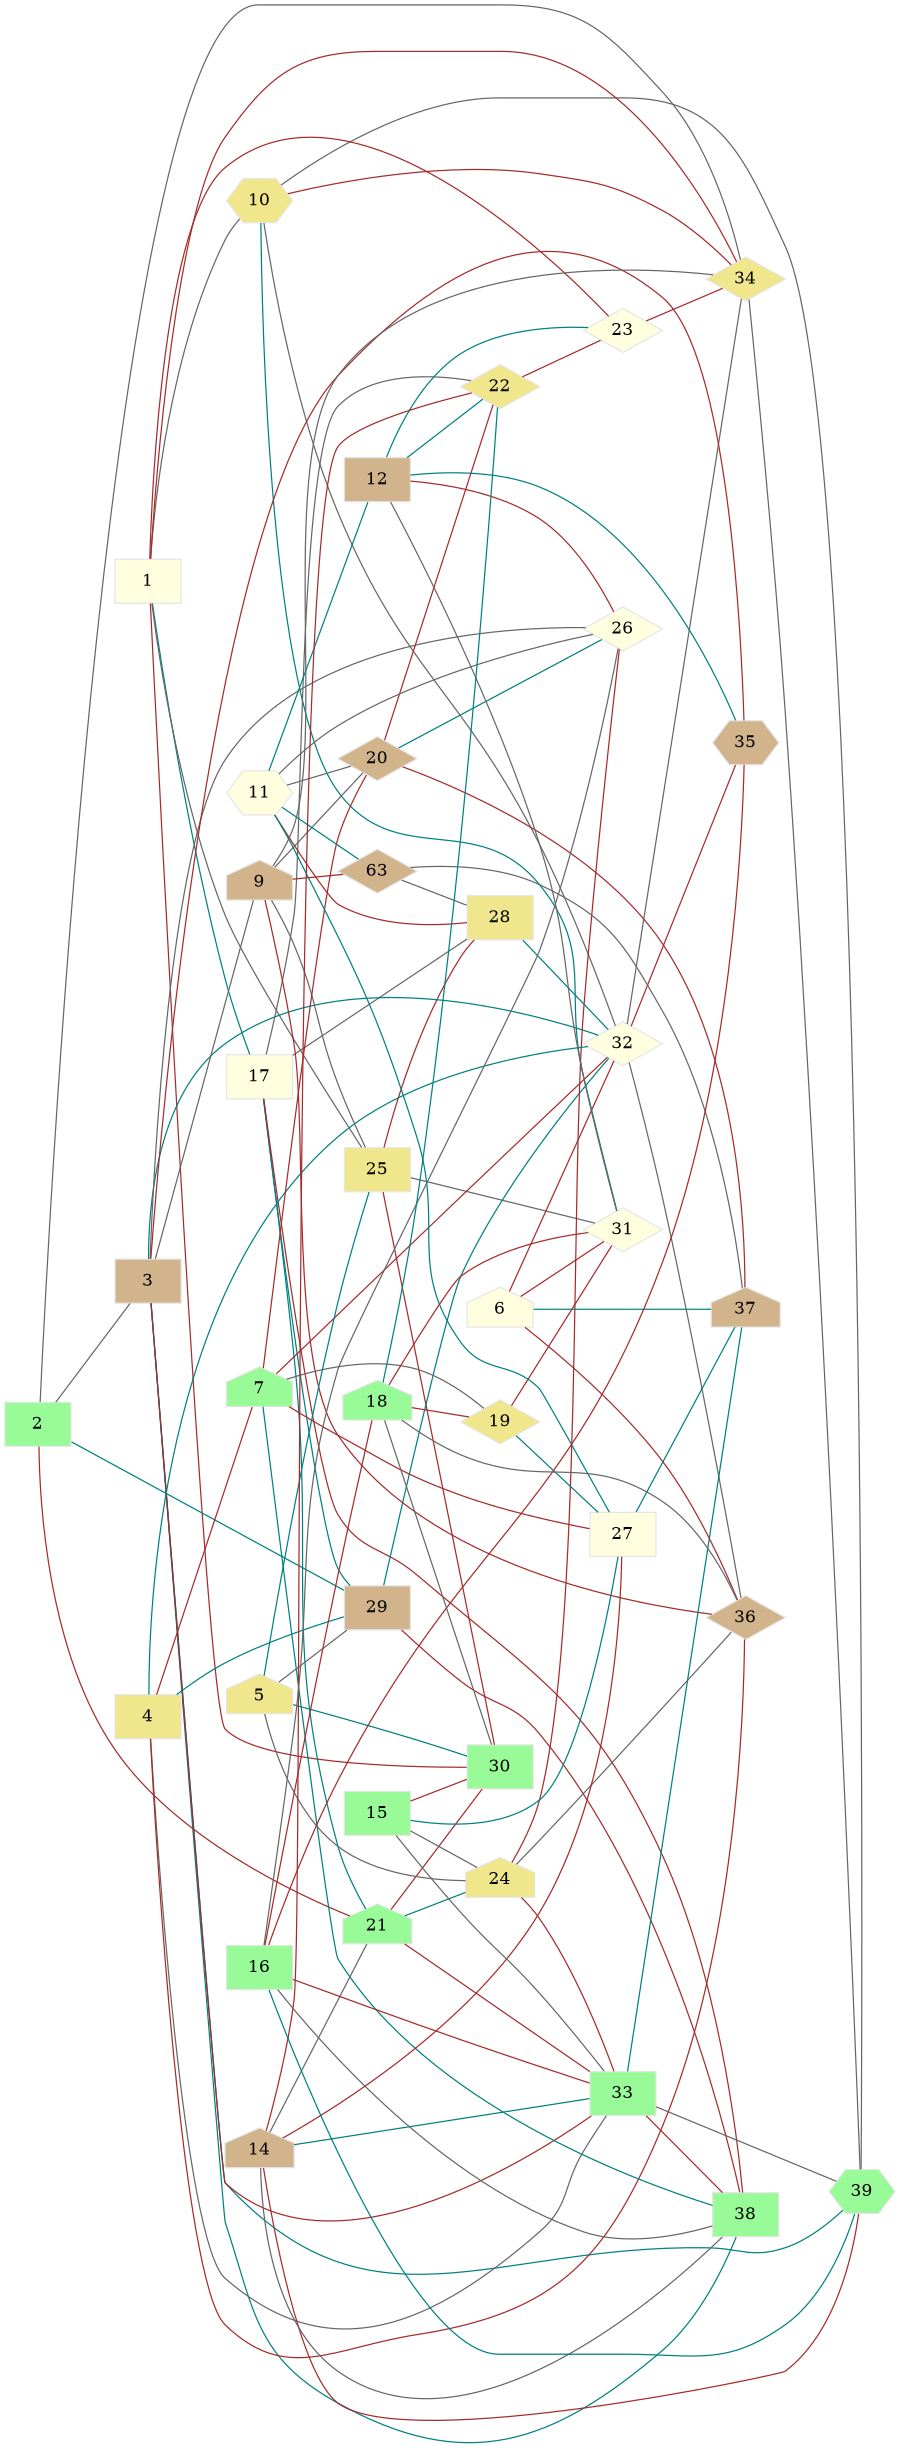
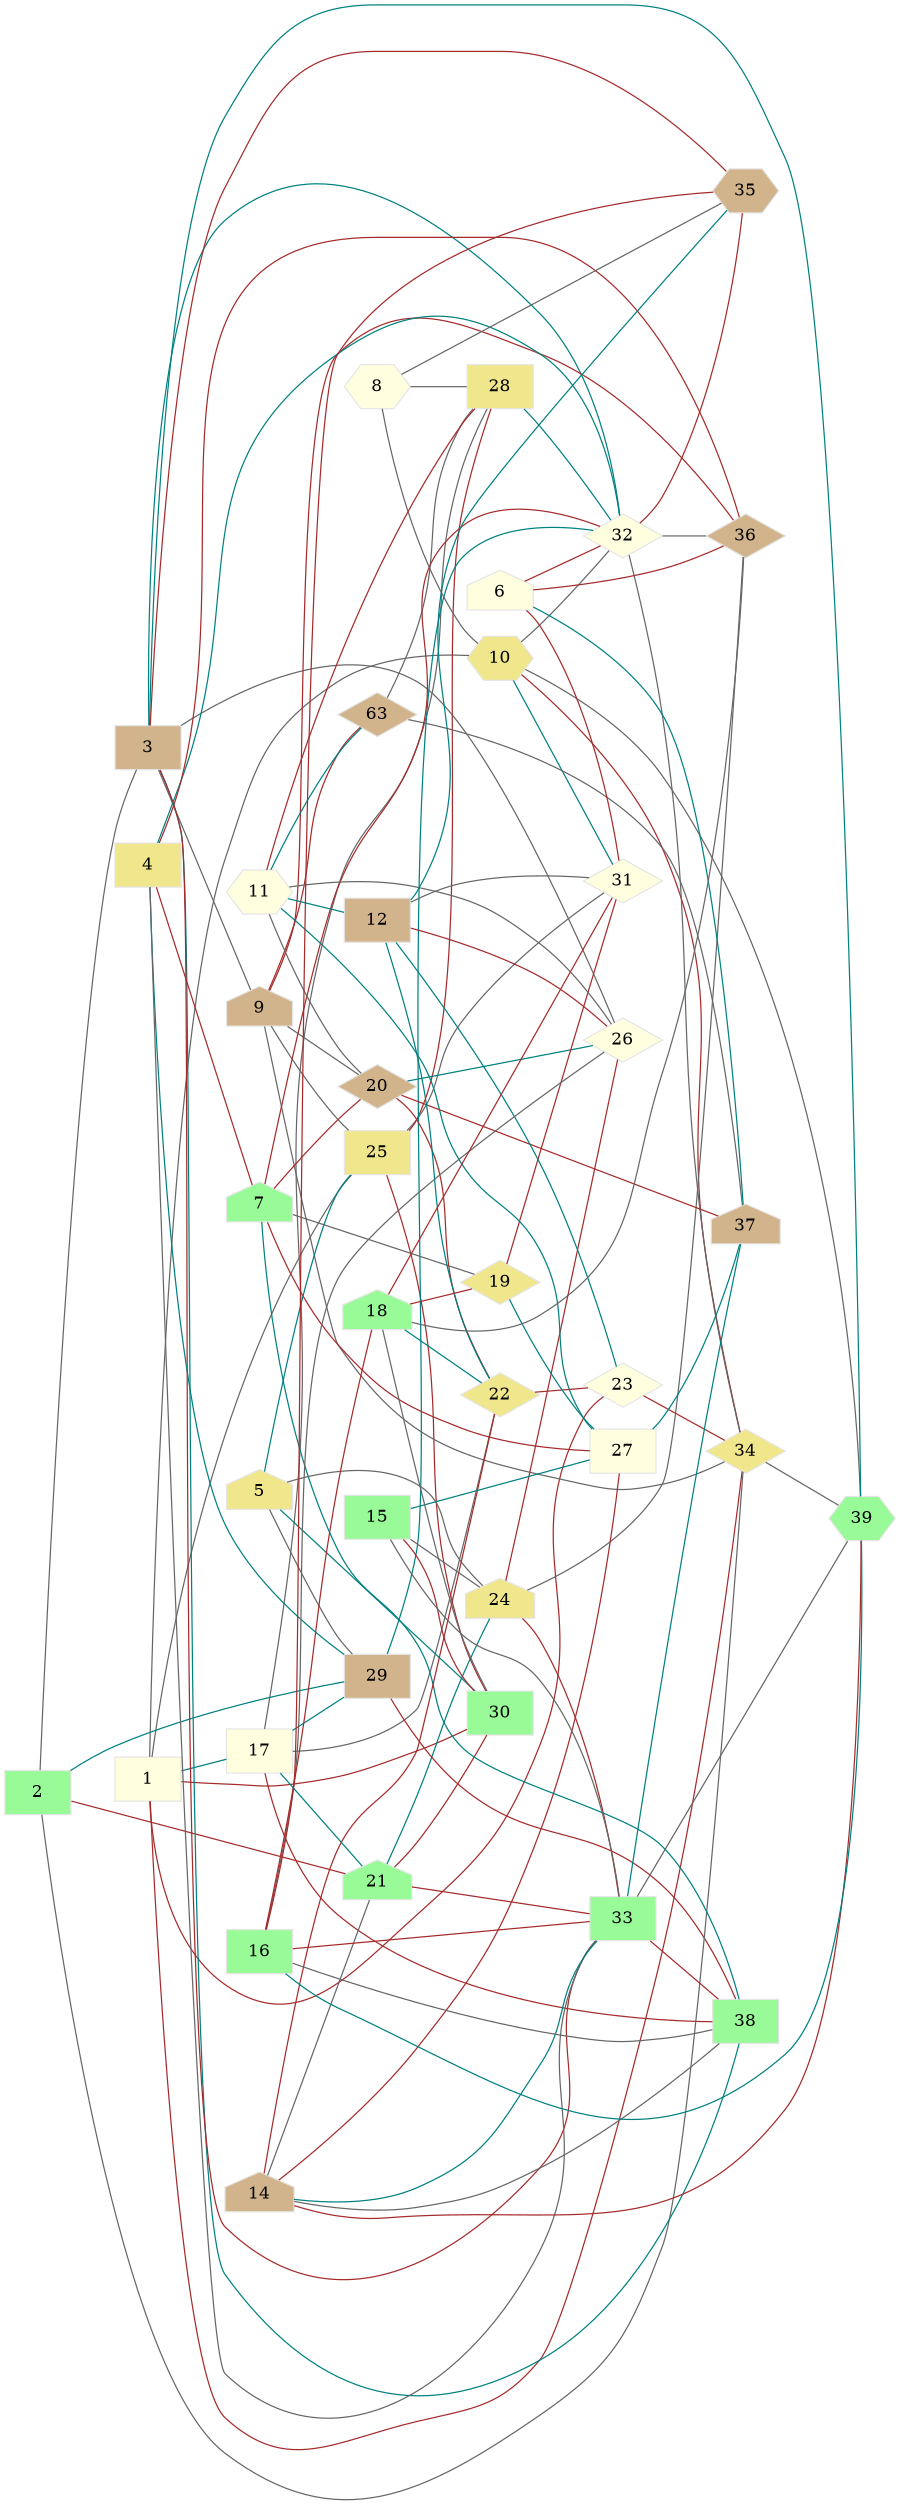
none -> (377, 387)
